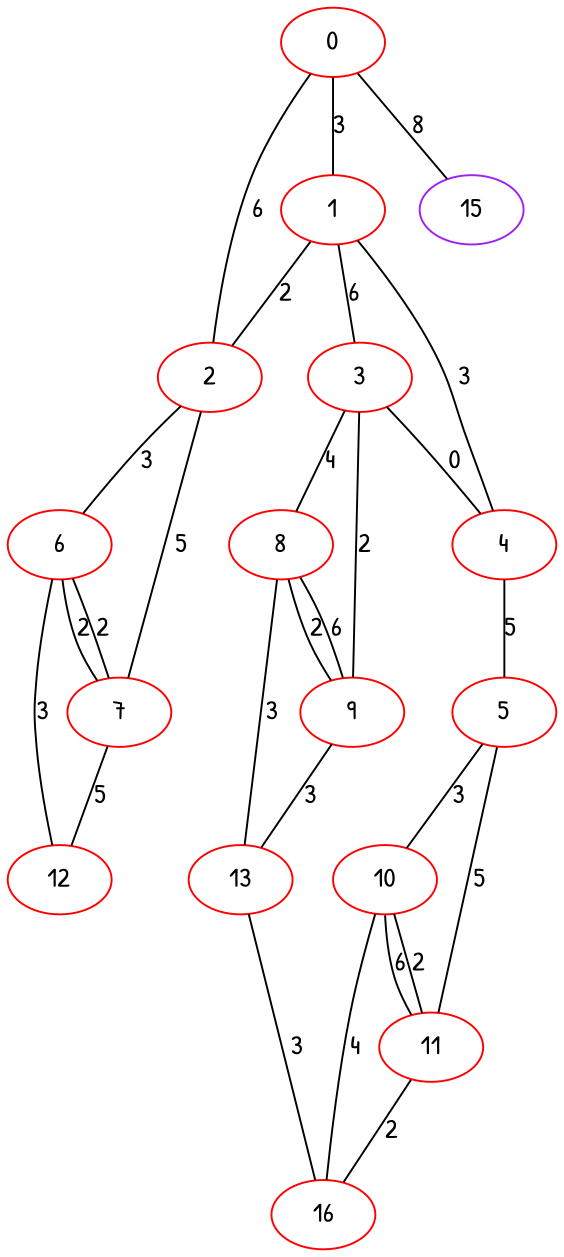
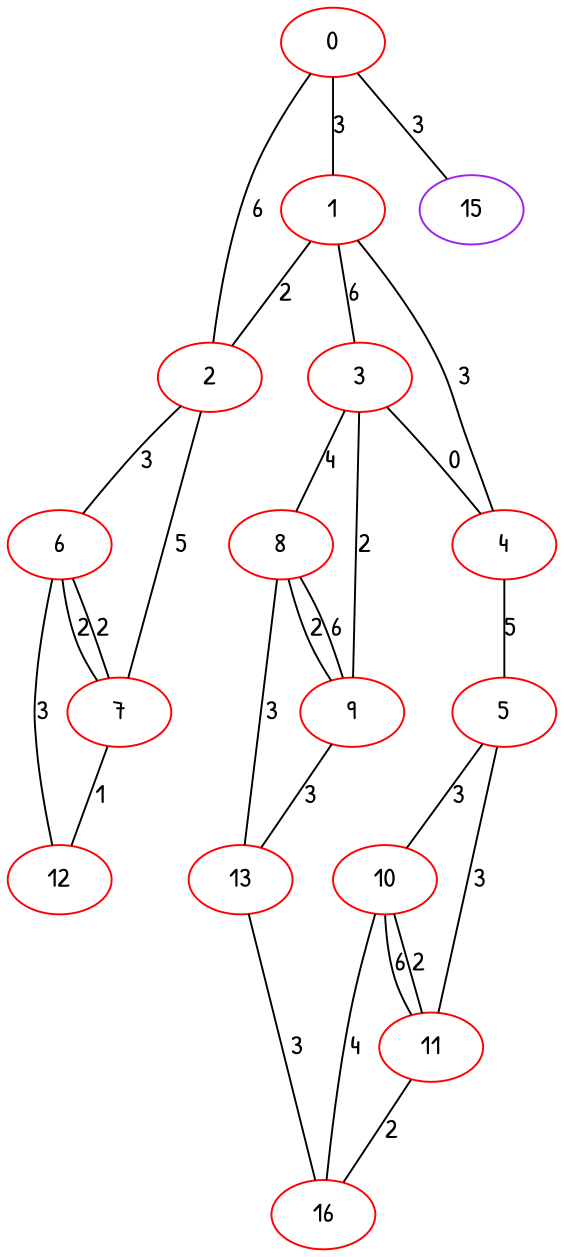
(419, 126) -> (419, 126)
(101, 796) -> (101, 796)
(480, 880) -> (480, 880)
